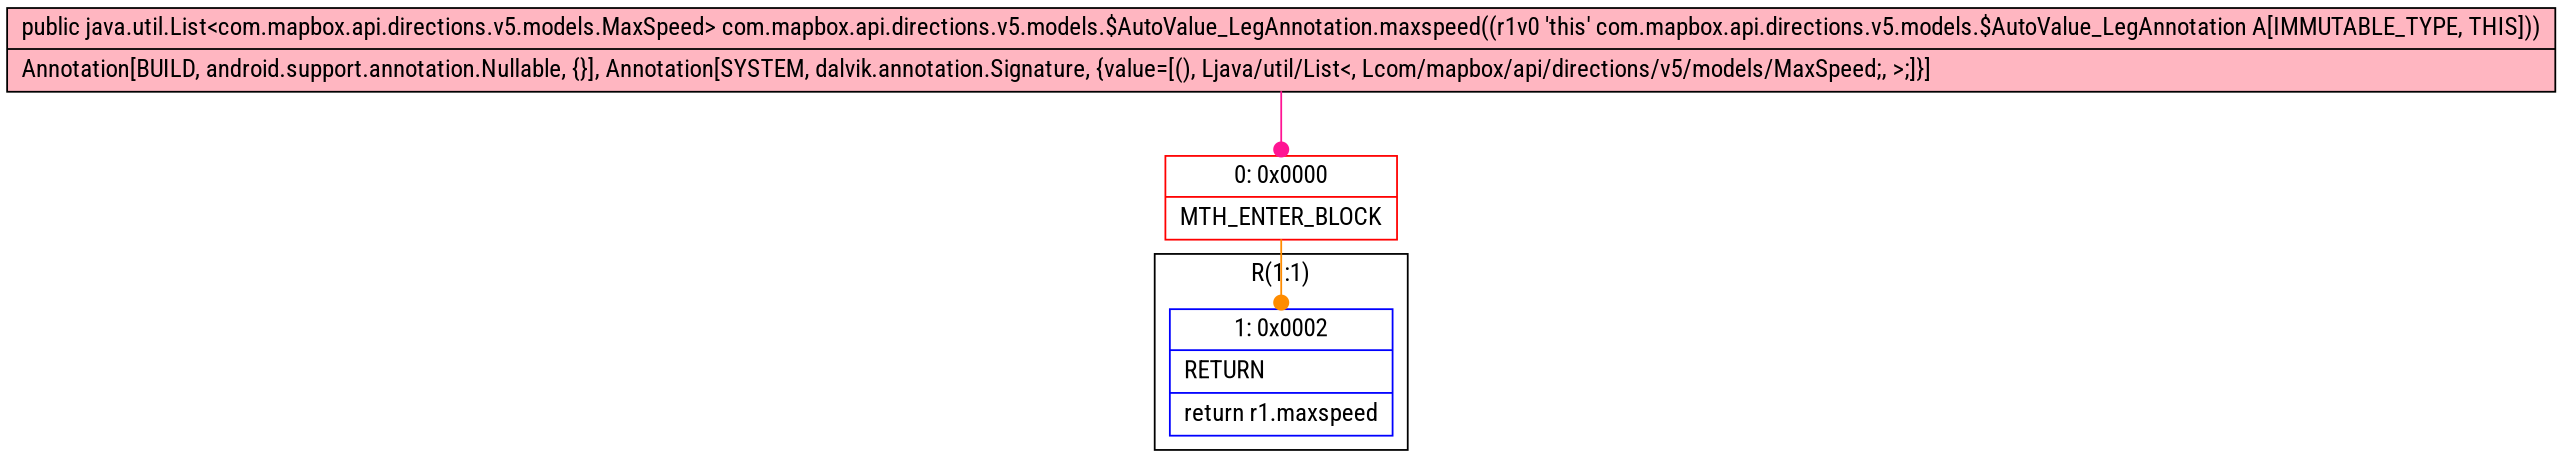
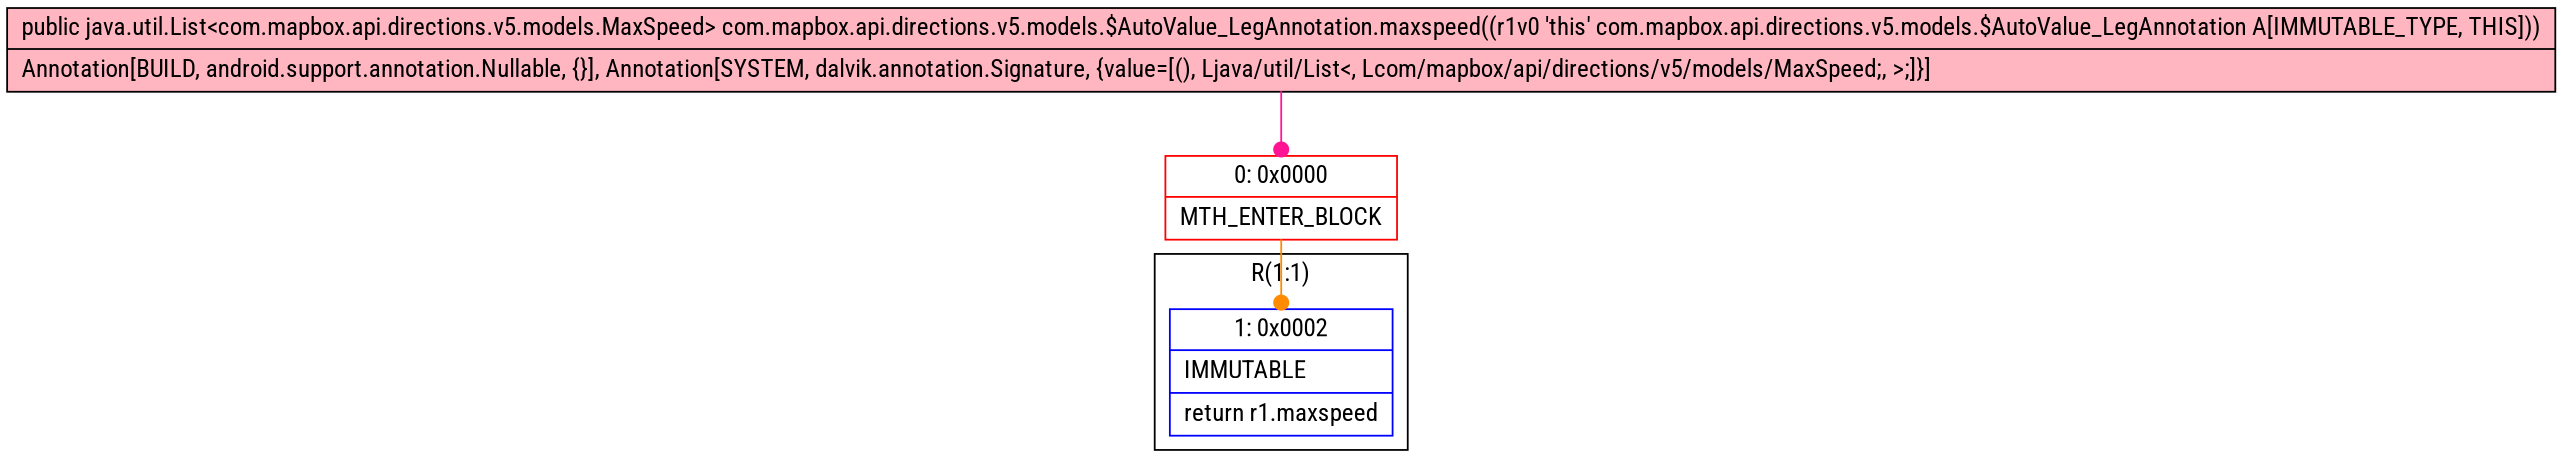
(1225, 371) -> (1246, 371)
